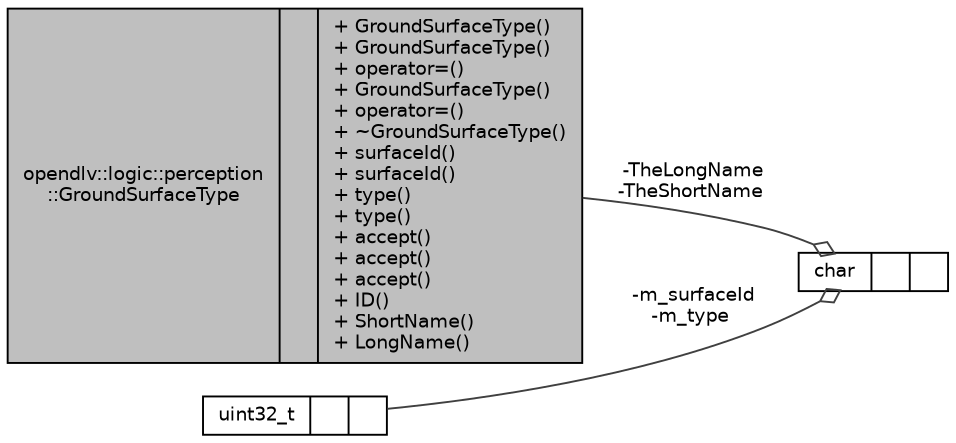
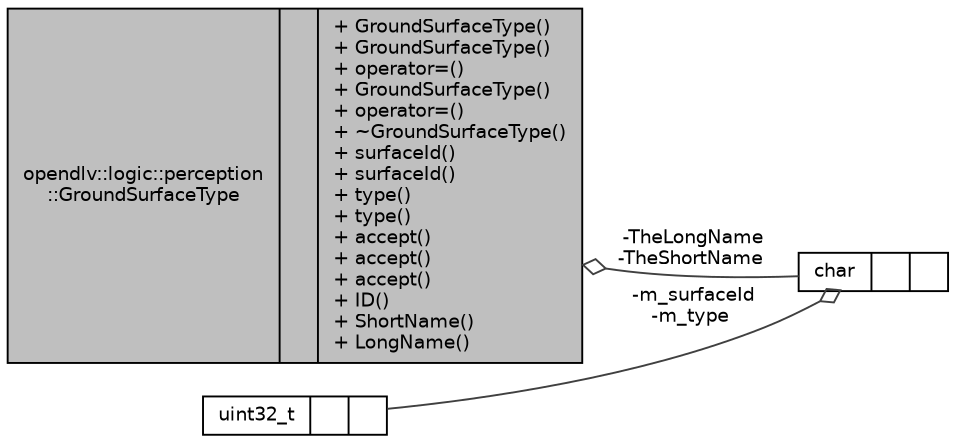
(699, 214) -> (702, 277)
